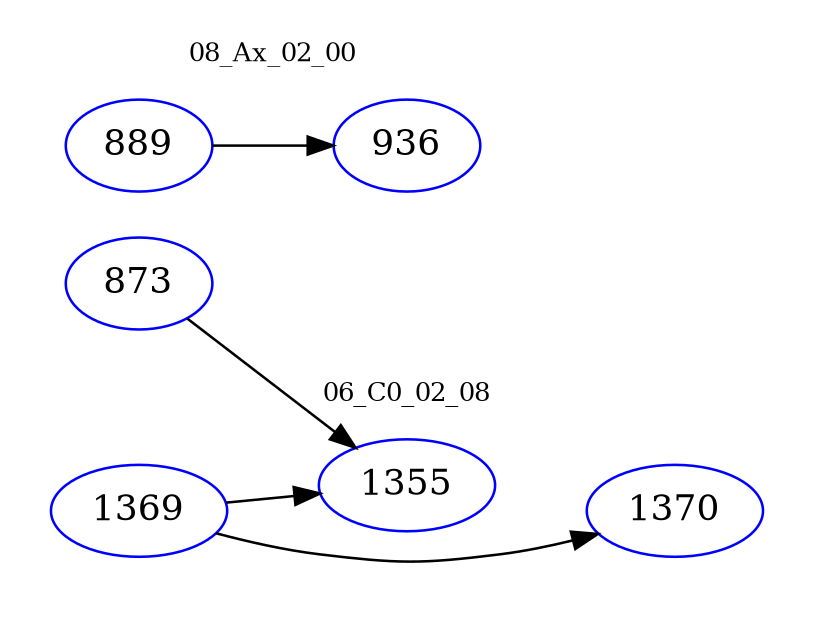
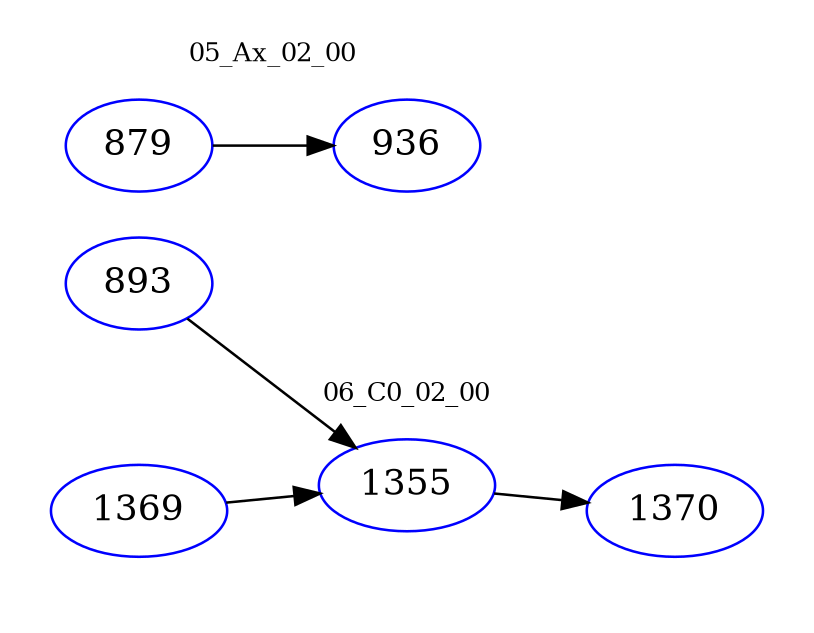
(273, 55) -> (273, 55)
(139, 146) -> (139, 146)
(139, 284) -> (139, 284)
(407, 395) -> (407, 395)
(394, 561) -> (528, 497)
